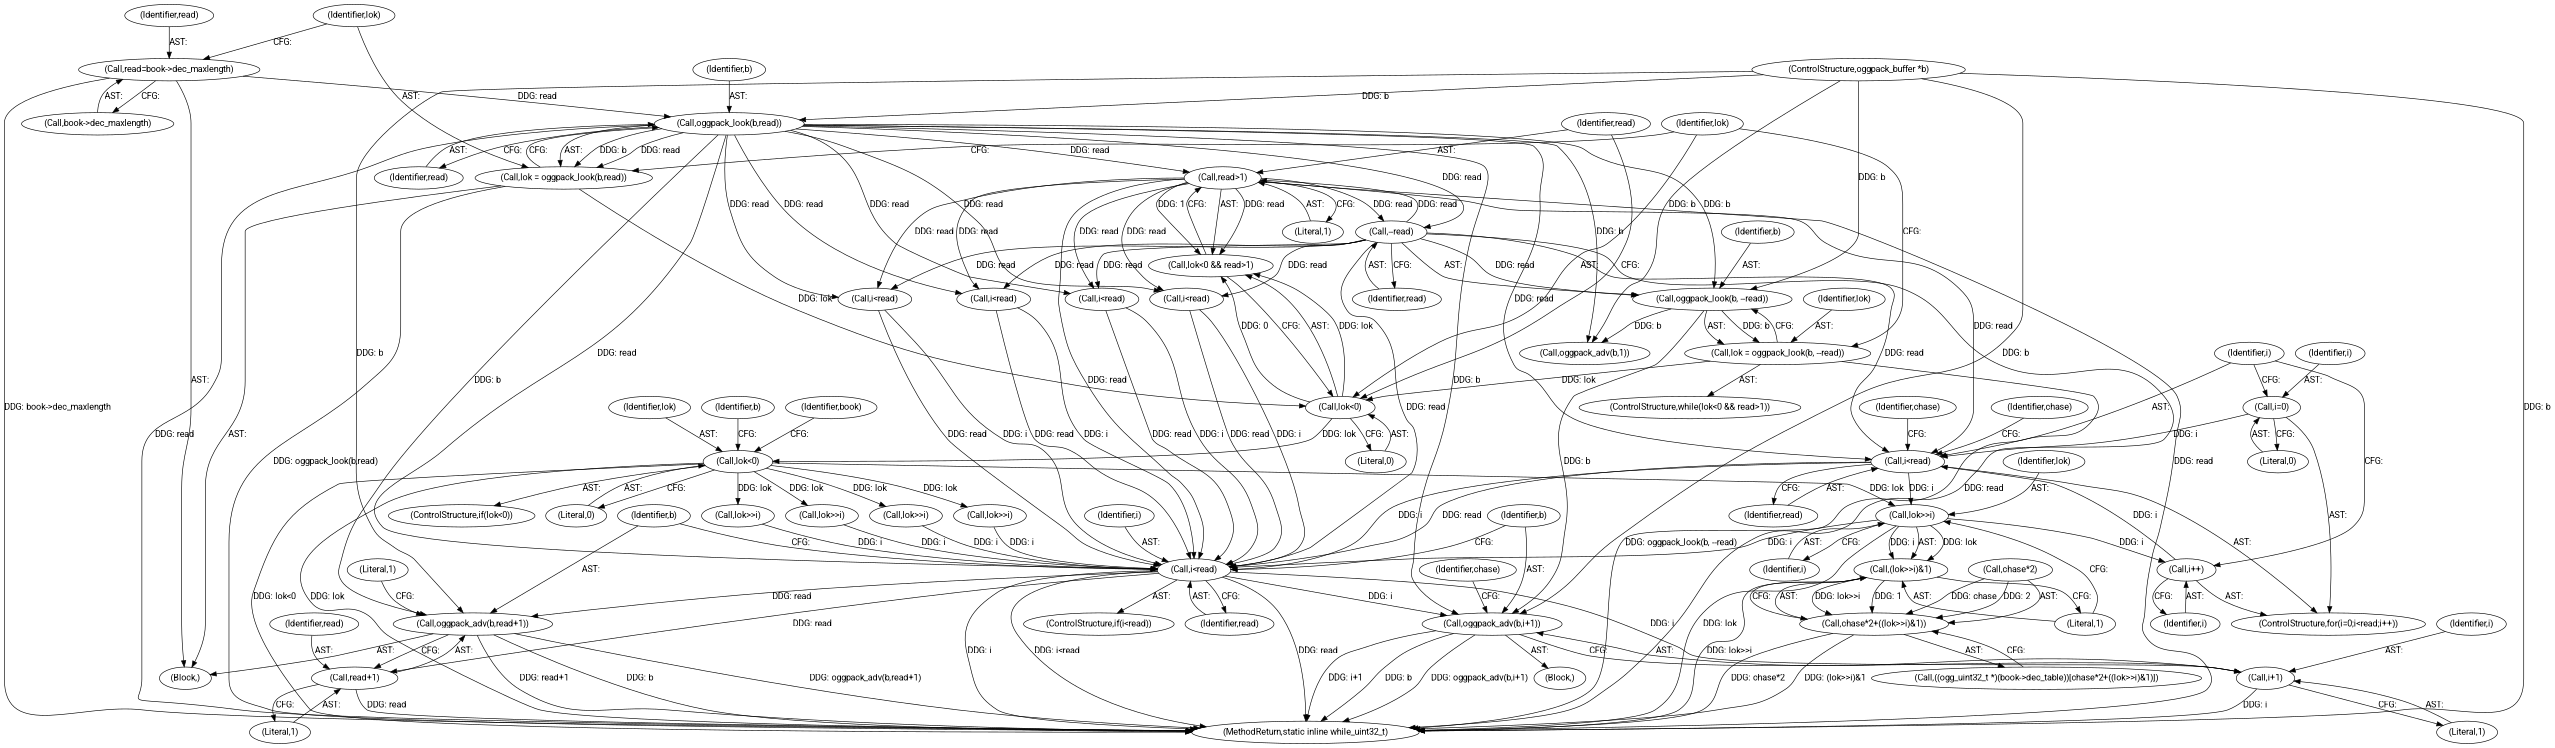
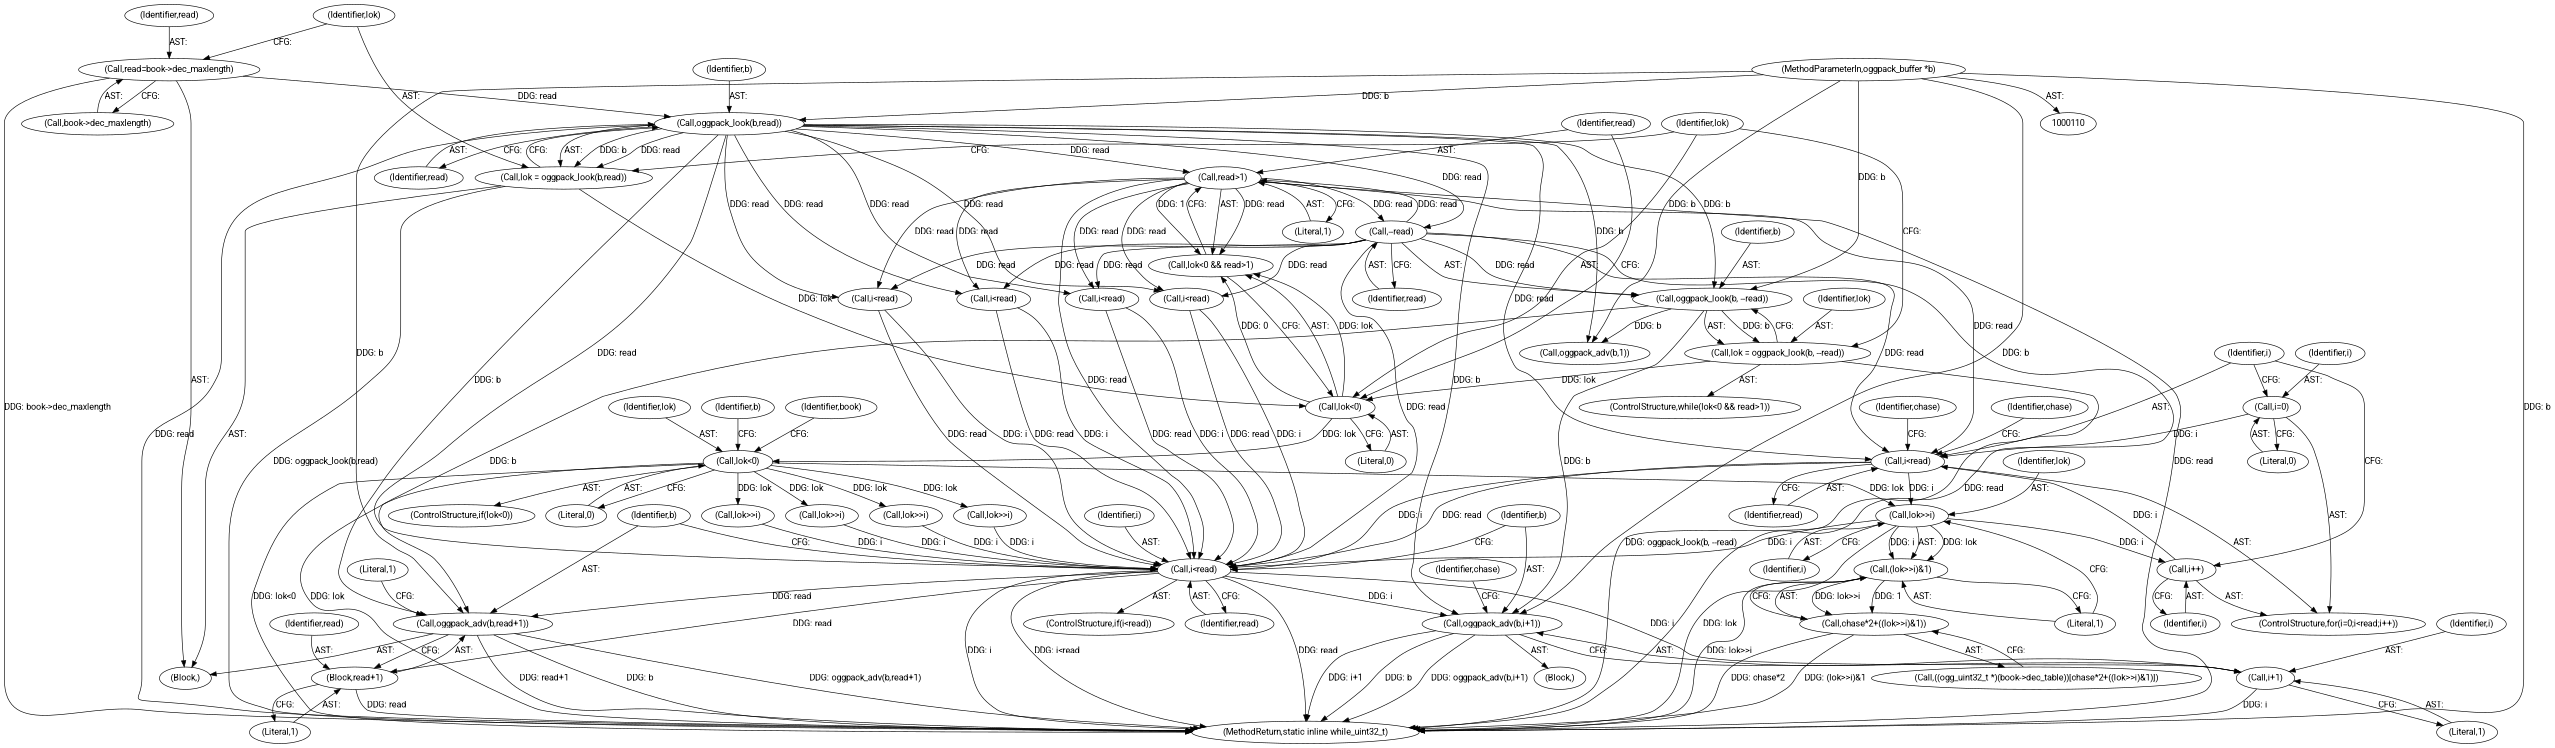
(1859, 70) -> (1859, 70)
none -> (2068, 124)
none -> (930, 342)
(2010, 570) -> none
(355, 678) -> (355, 678)
